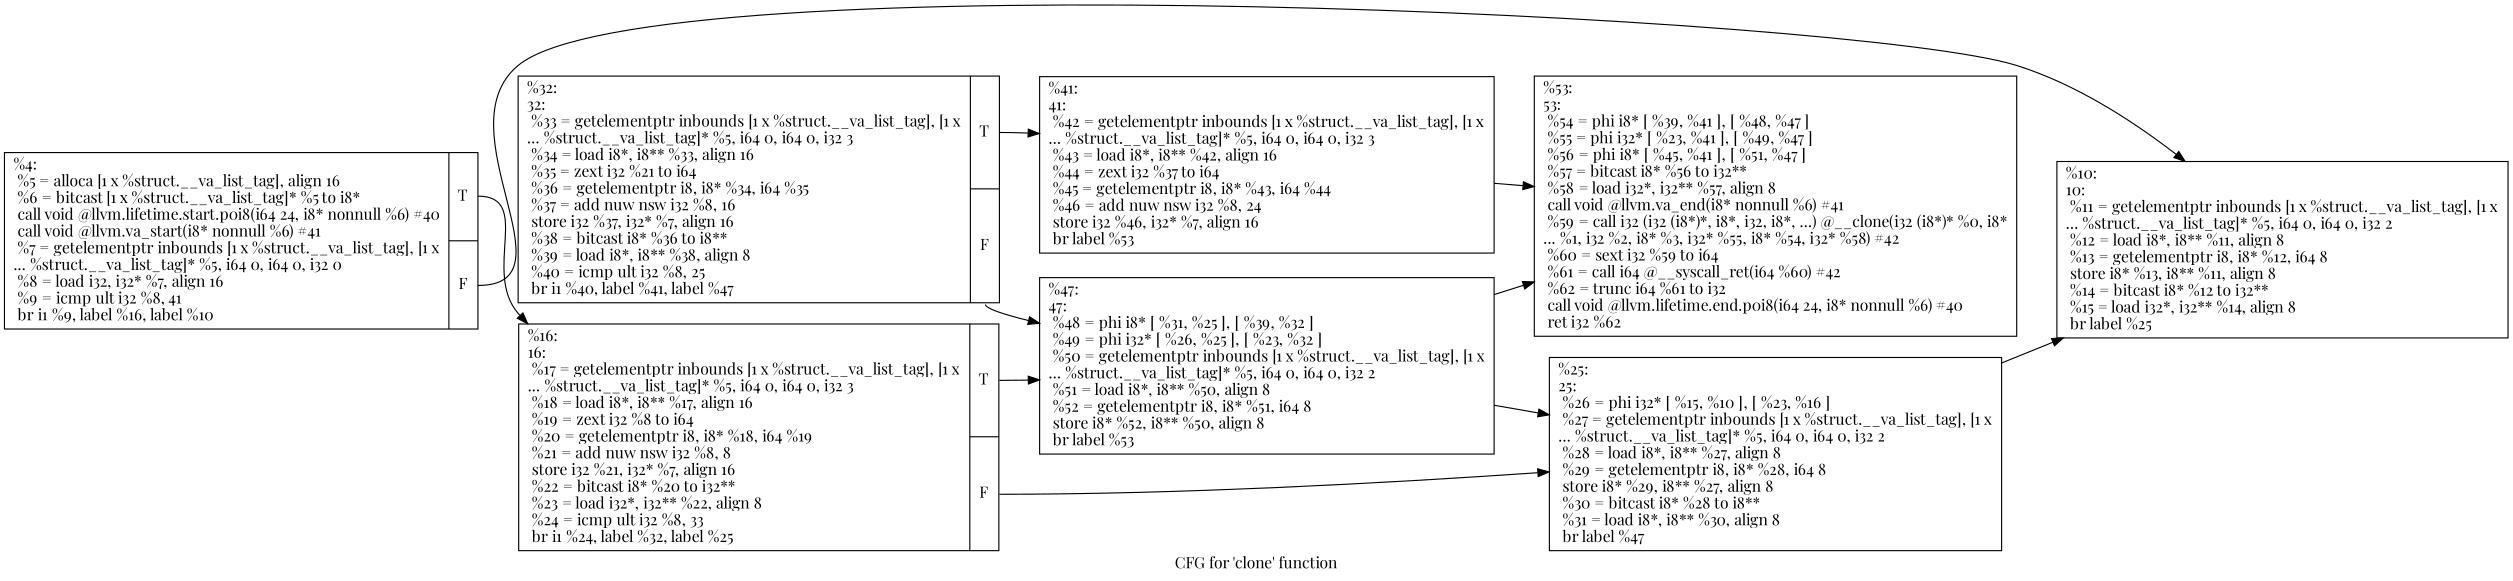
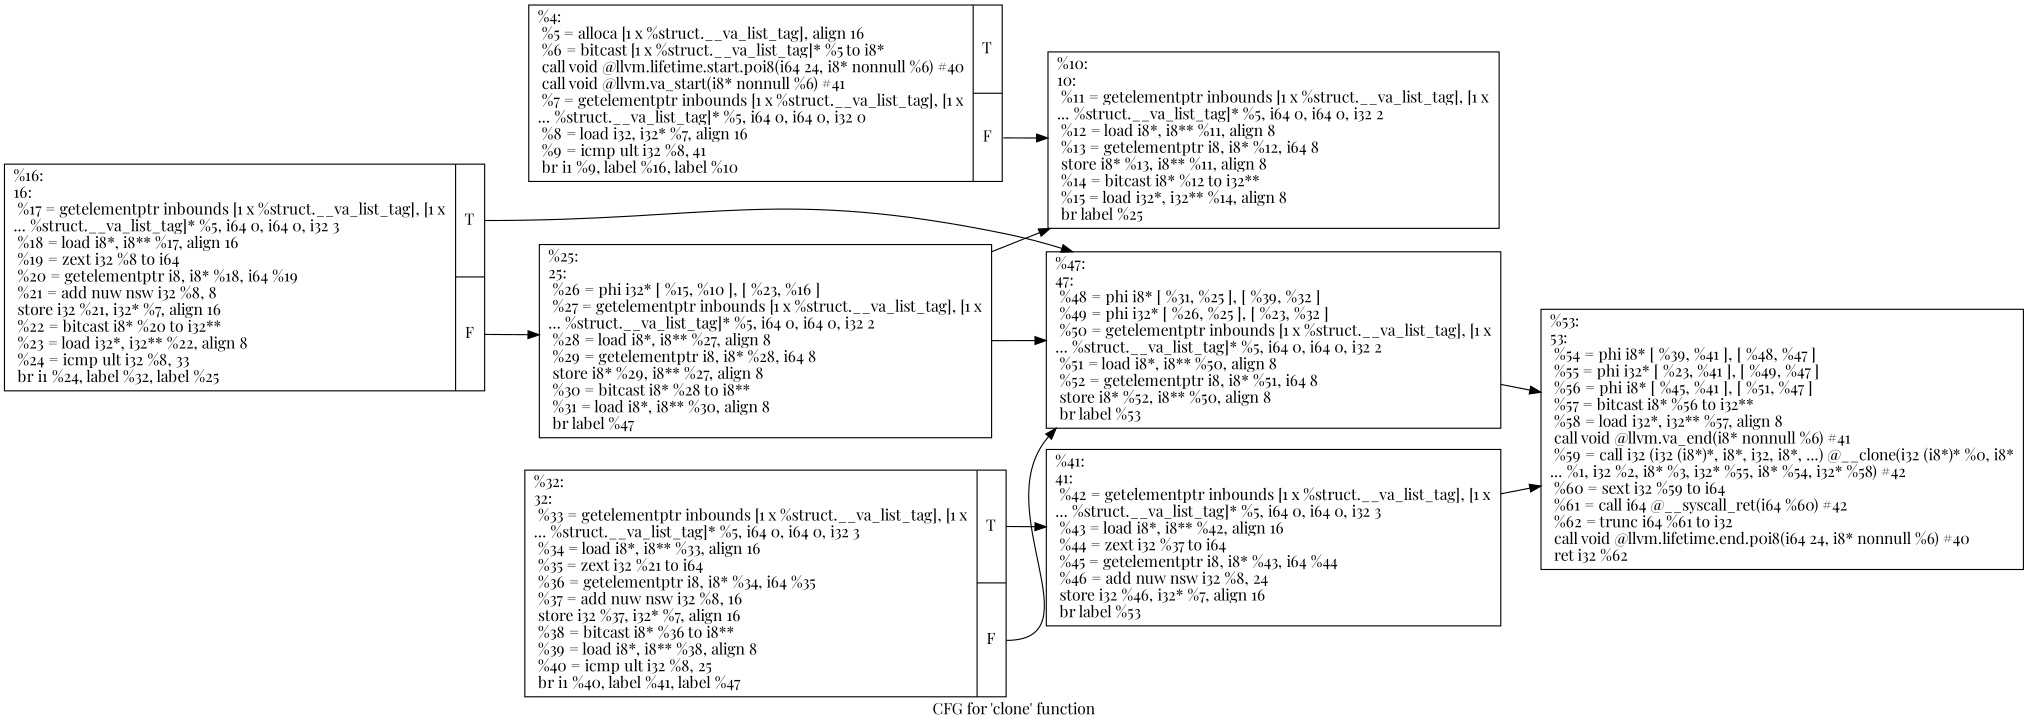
(505, 249) -> none
(1516, 409) -> (1013, 341)
